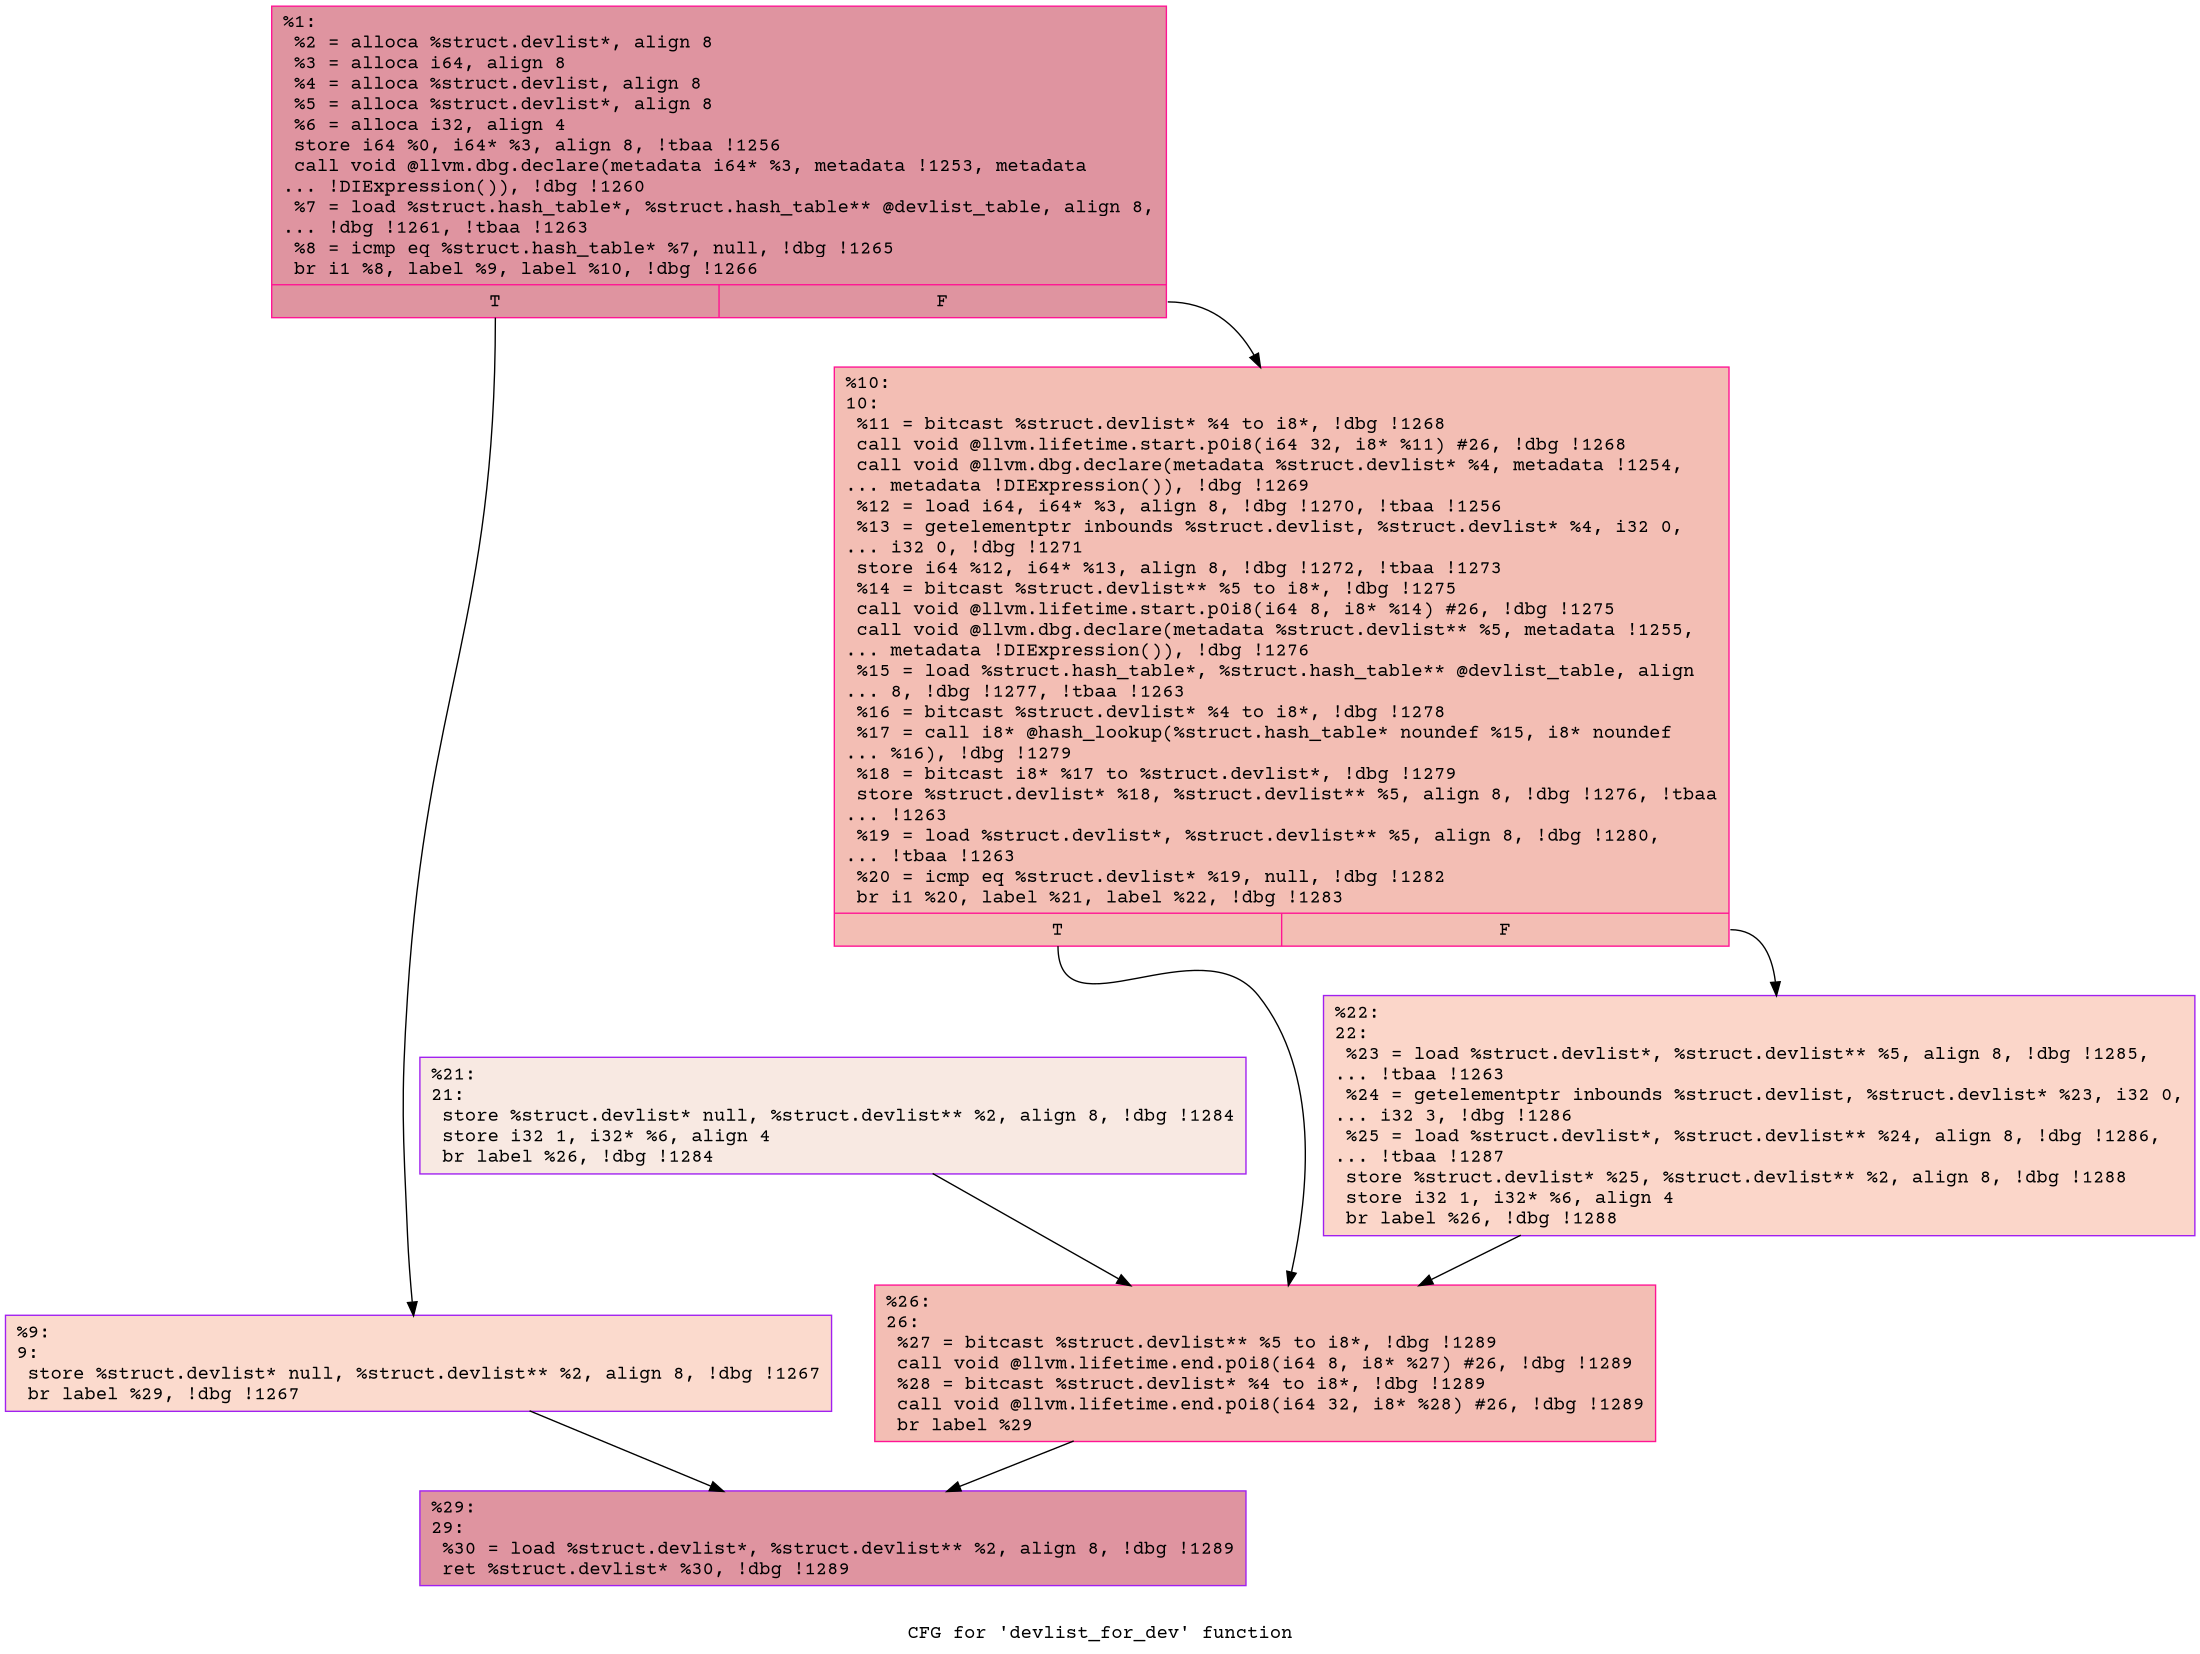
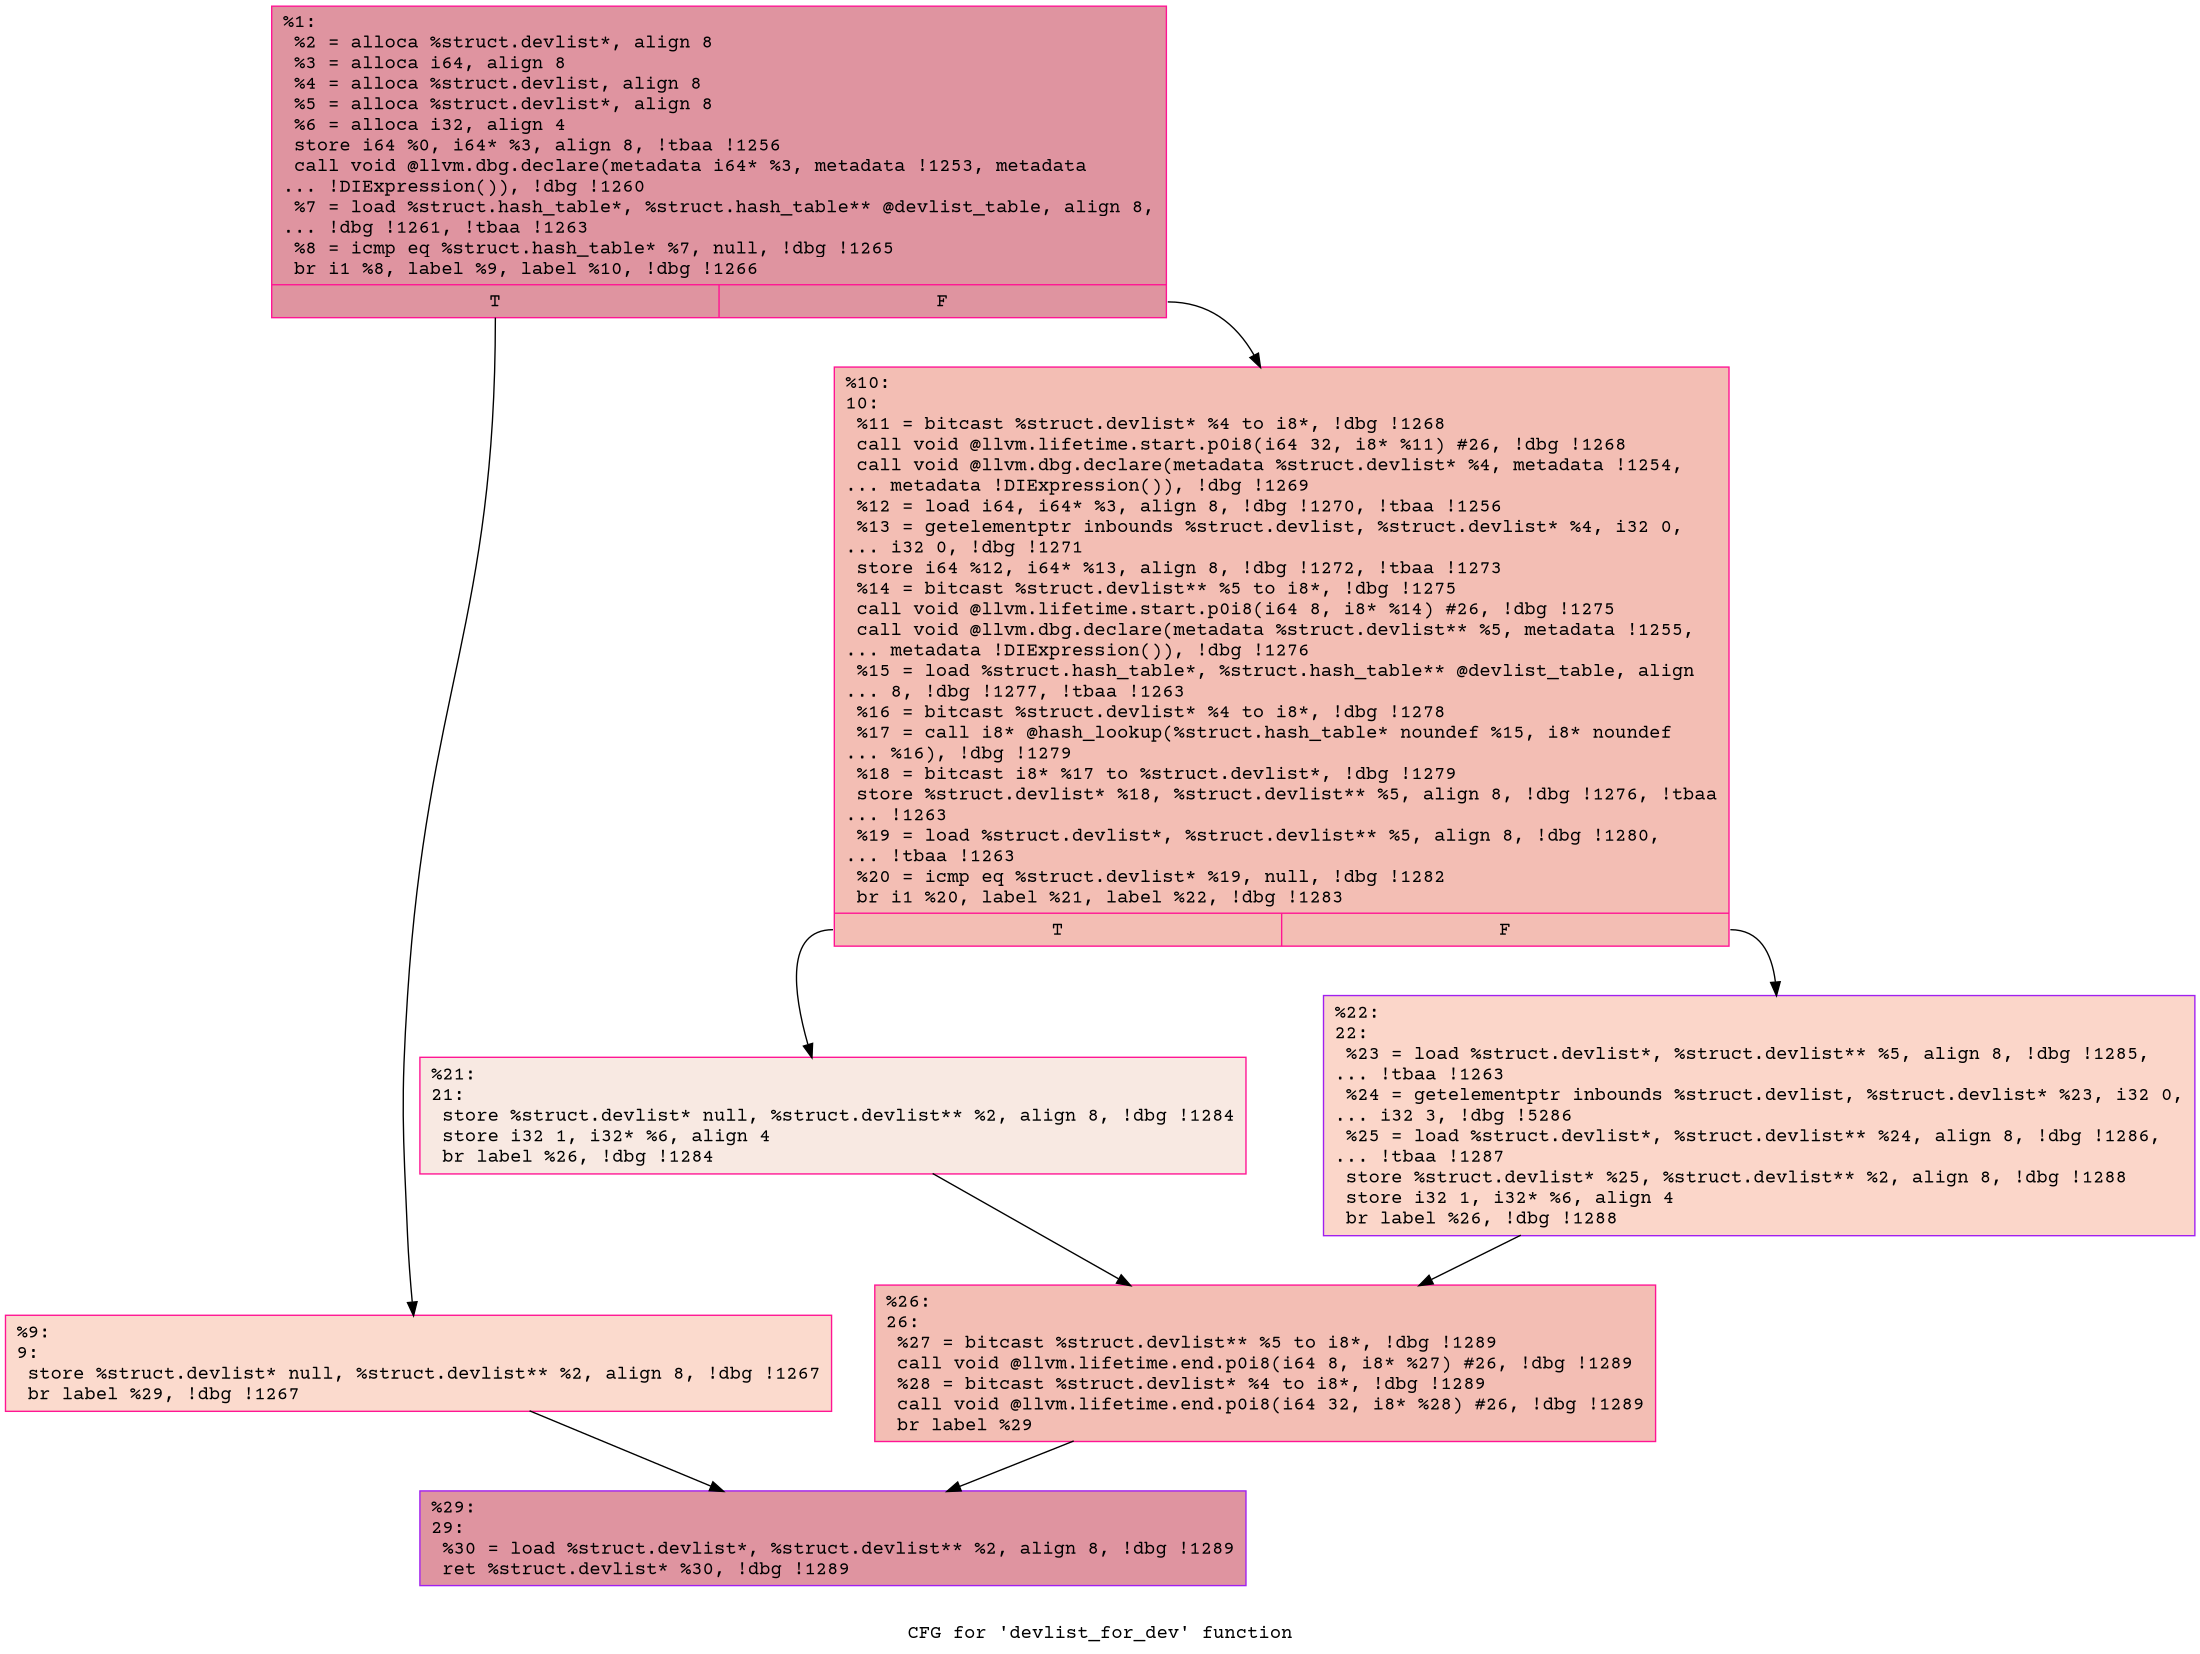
(1273, 1019) -> (797, 977)
(1454, 1115) -> (1454, 1115)
(833, 1116) -> (833, 1116)
(419, 1363) -> (419, 1363)
